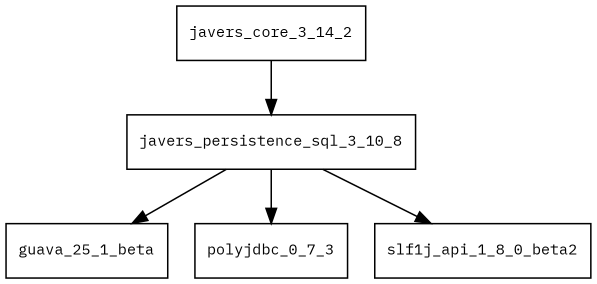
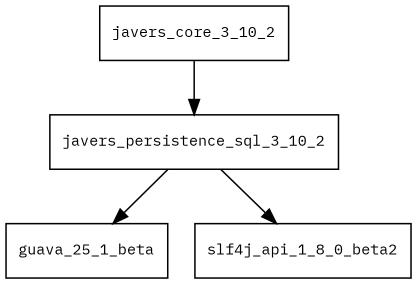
(271, 33) -> (194, 33)
(271, 142) -> (194, 142)
(271, 251) -> none
(483, 251) -> (303, 251)
